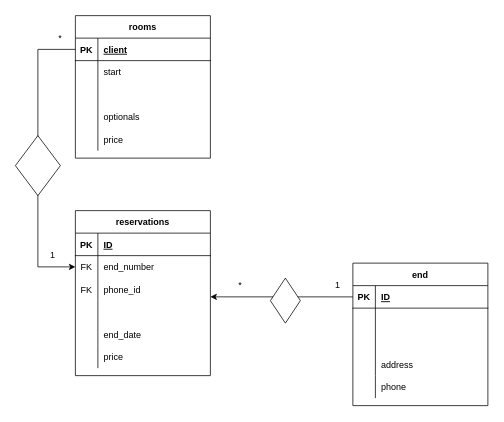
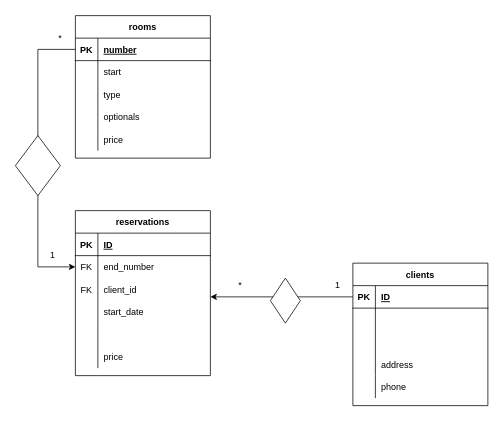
(116, 50) -> (119, 50)
none -> (154, 94)
(420, 275) -> (420, 275)
(122, 290) -> (123, 290)
none -> (154, 312)
(154, 334) -> none
